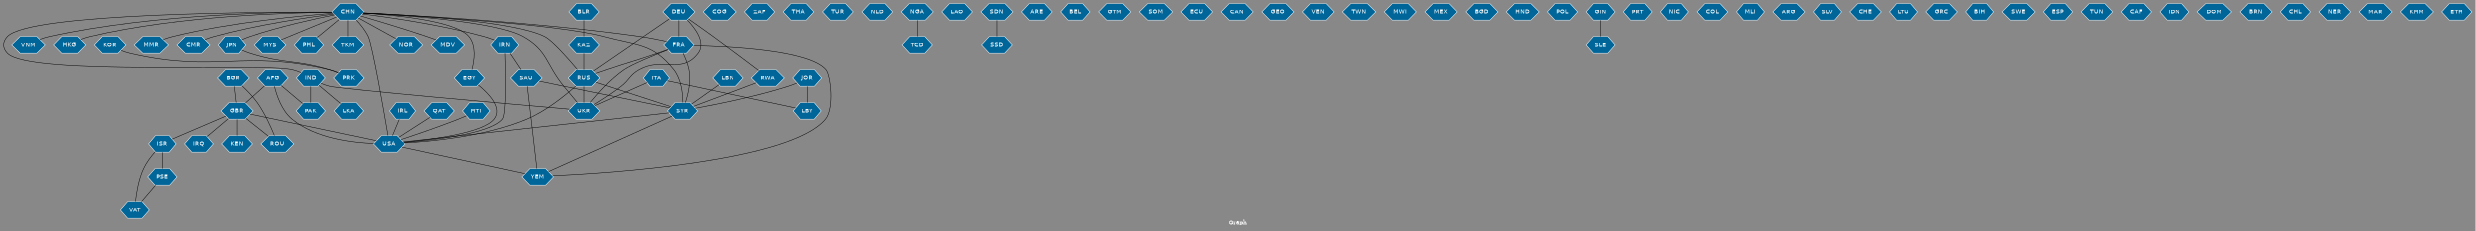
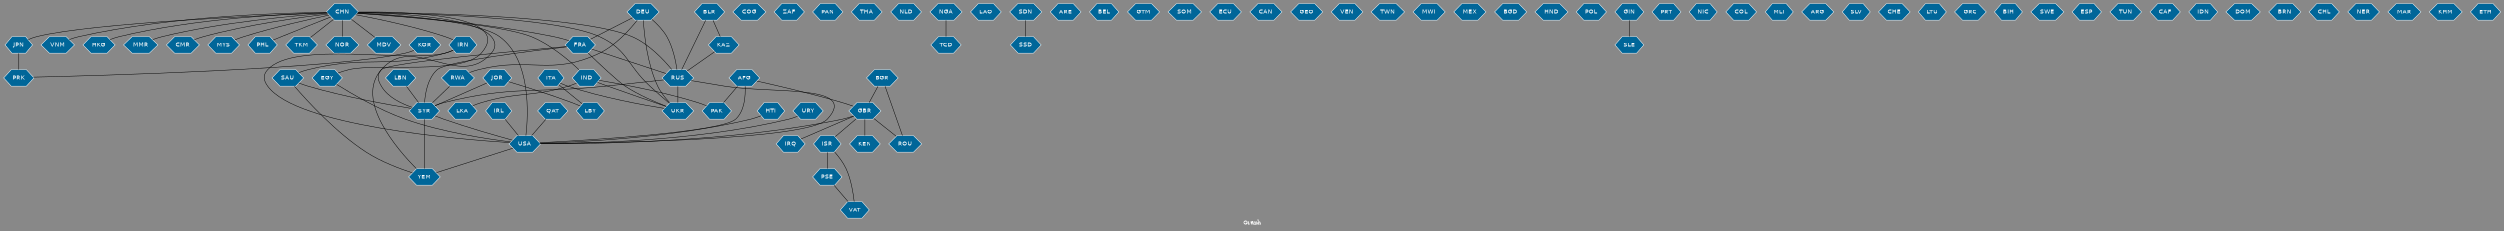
none -> (828, 12)
(838, 12) -> none
none -> (694, 45)
none -> (808, 111)
